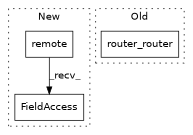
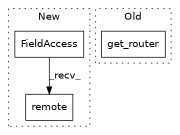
(140, 44) -> (133, 44)
(49, 72) -> (49, 72)
